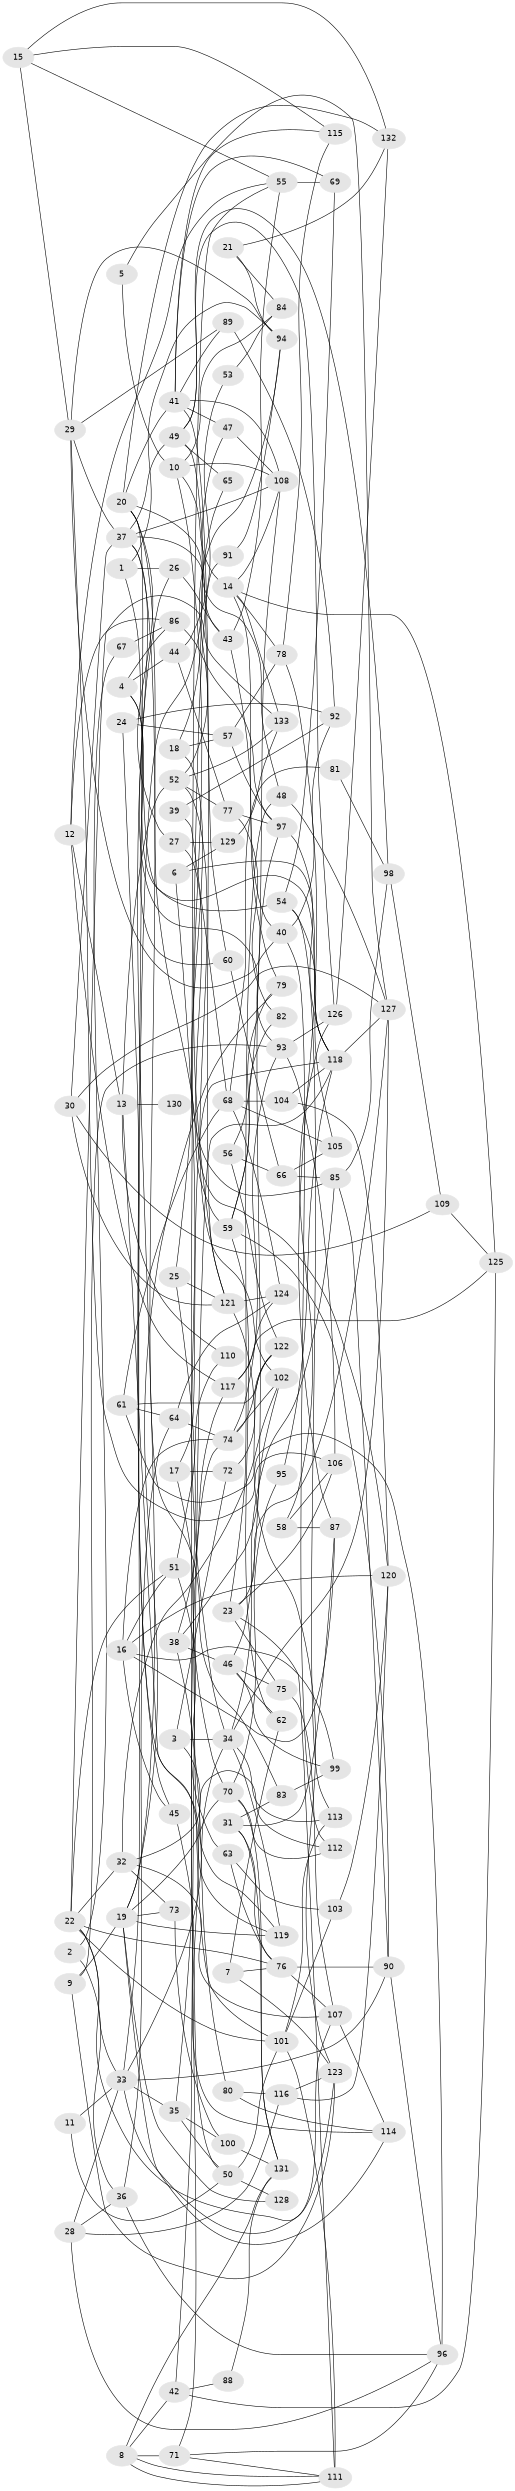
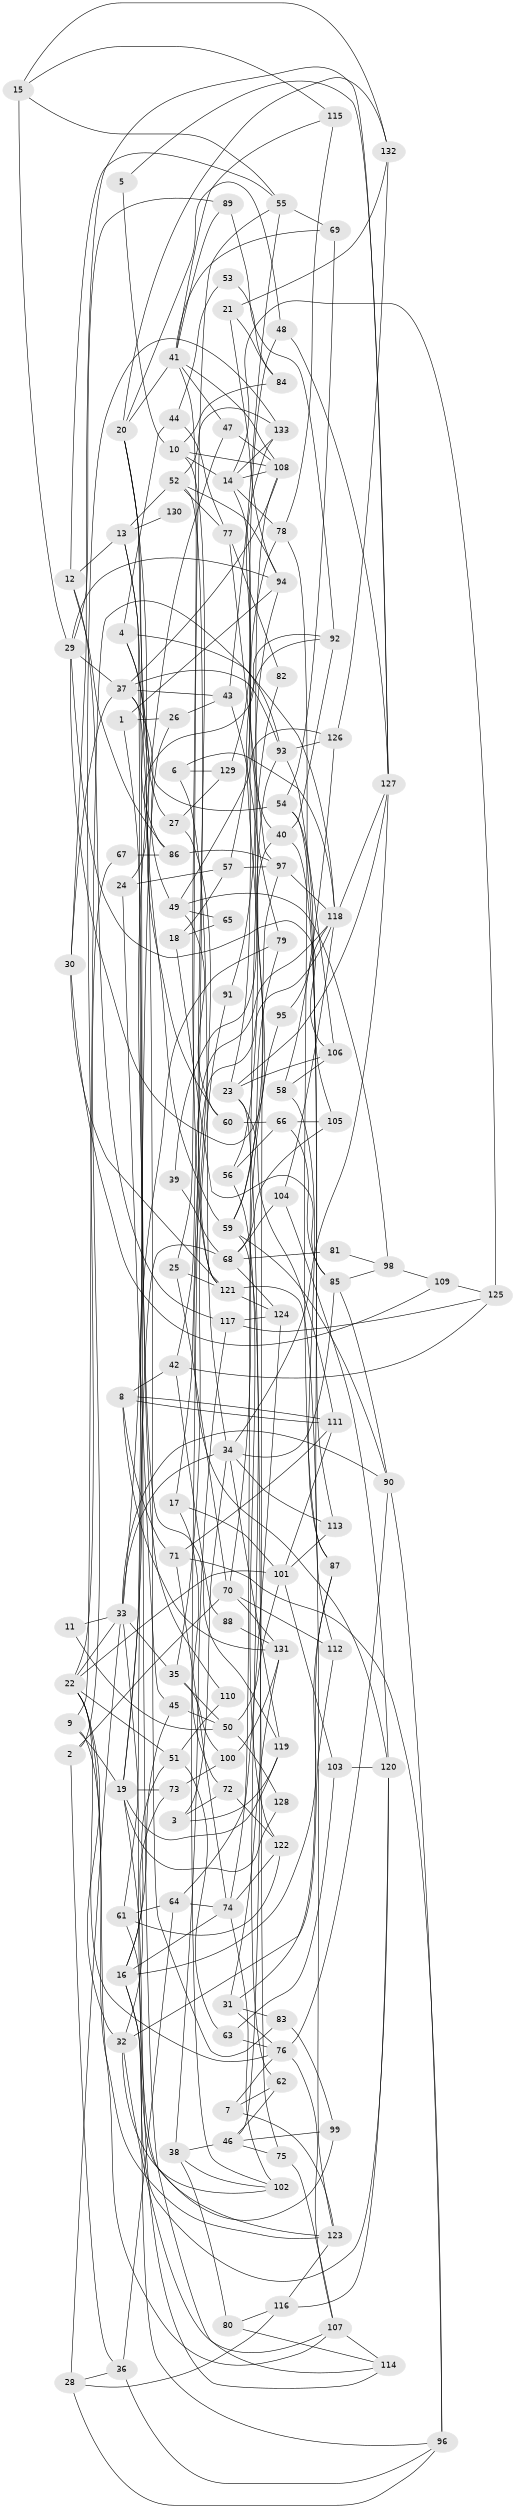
(180, 1863) -> (165, 1653)
